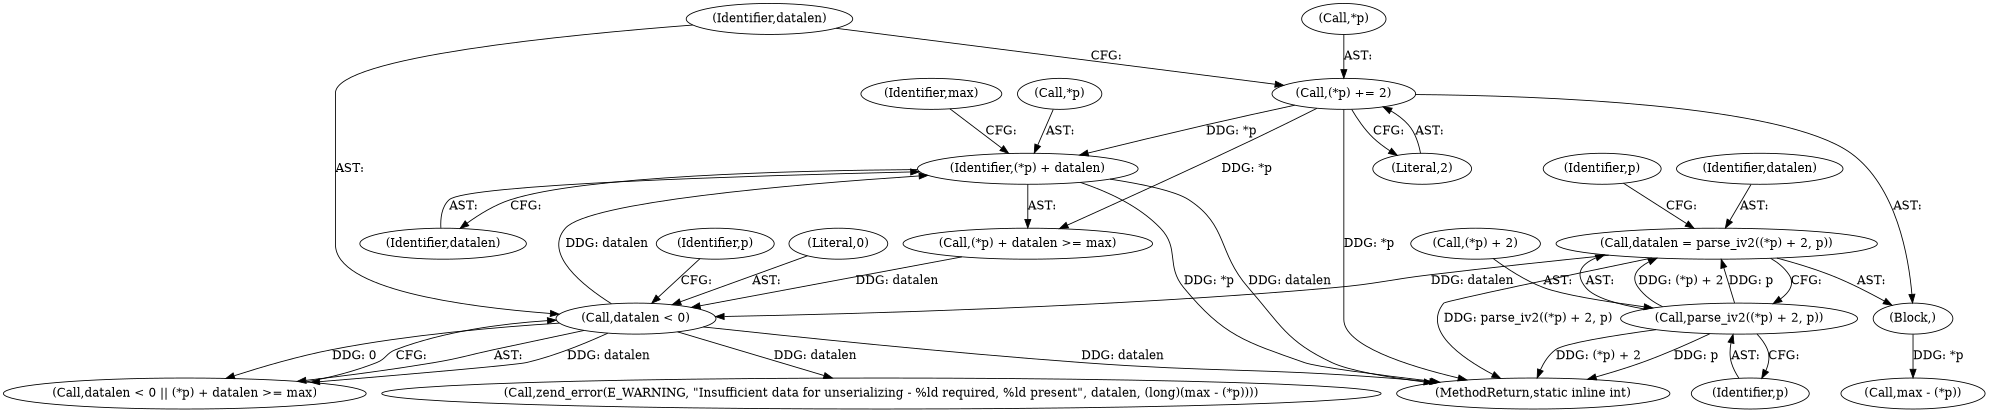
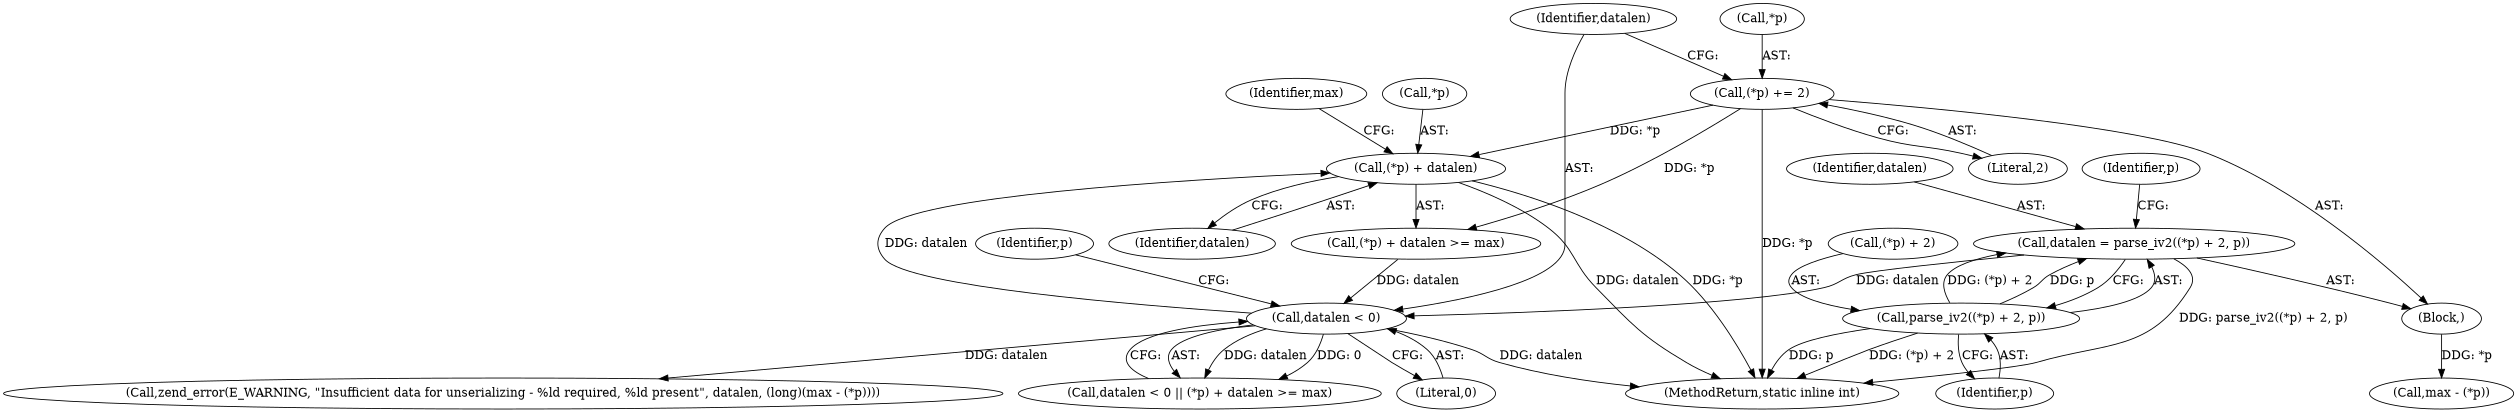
(1028, 169) -> (1416, 169)
none -> (1381, 355)
